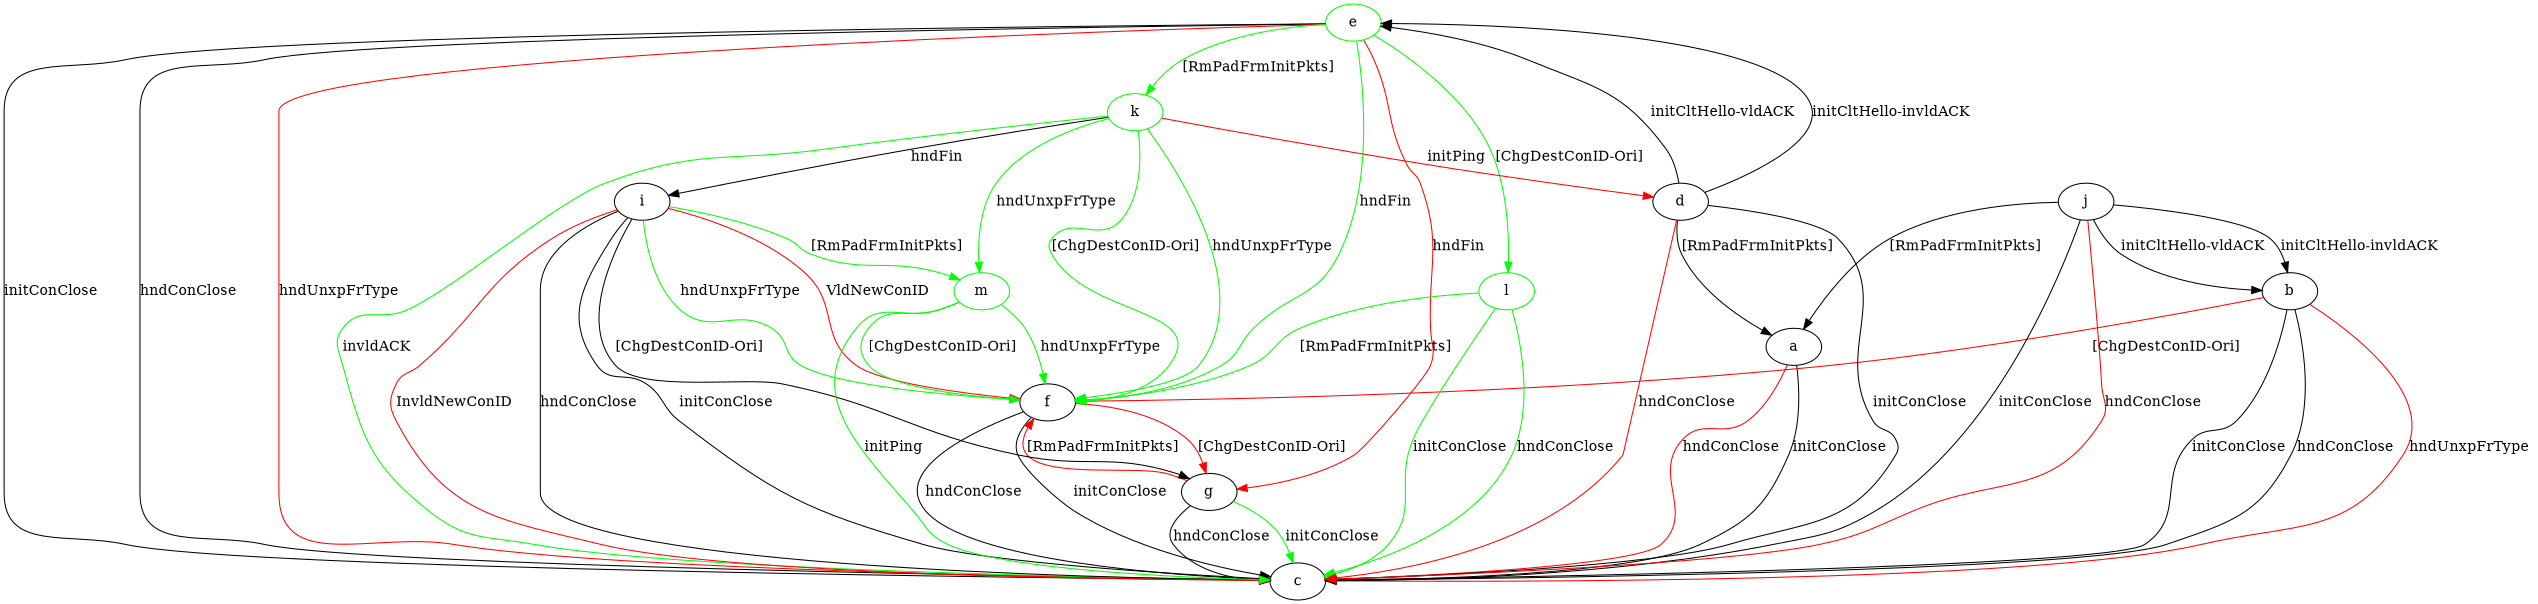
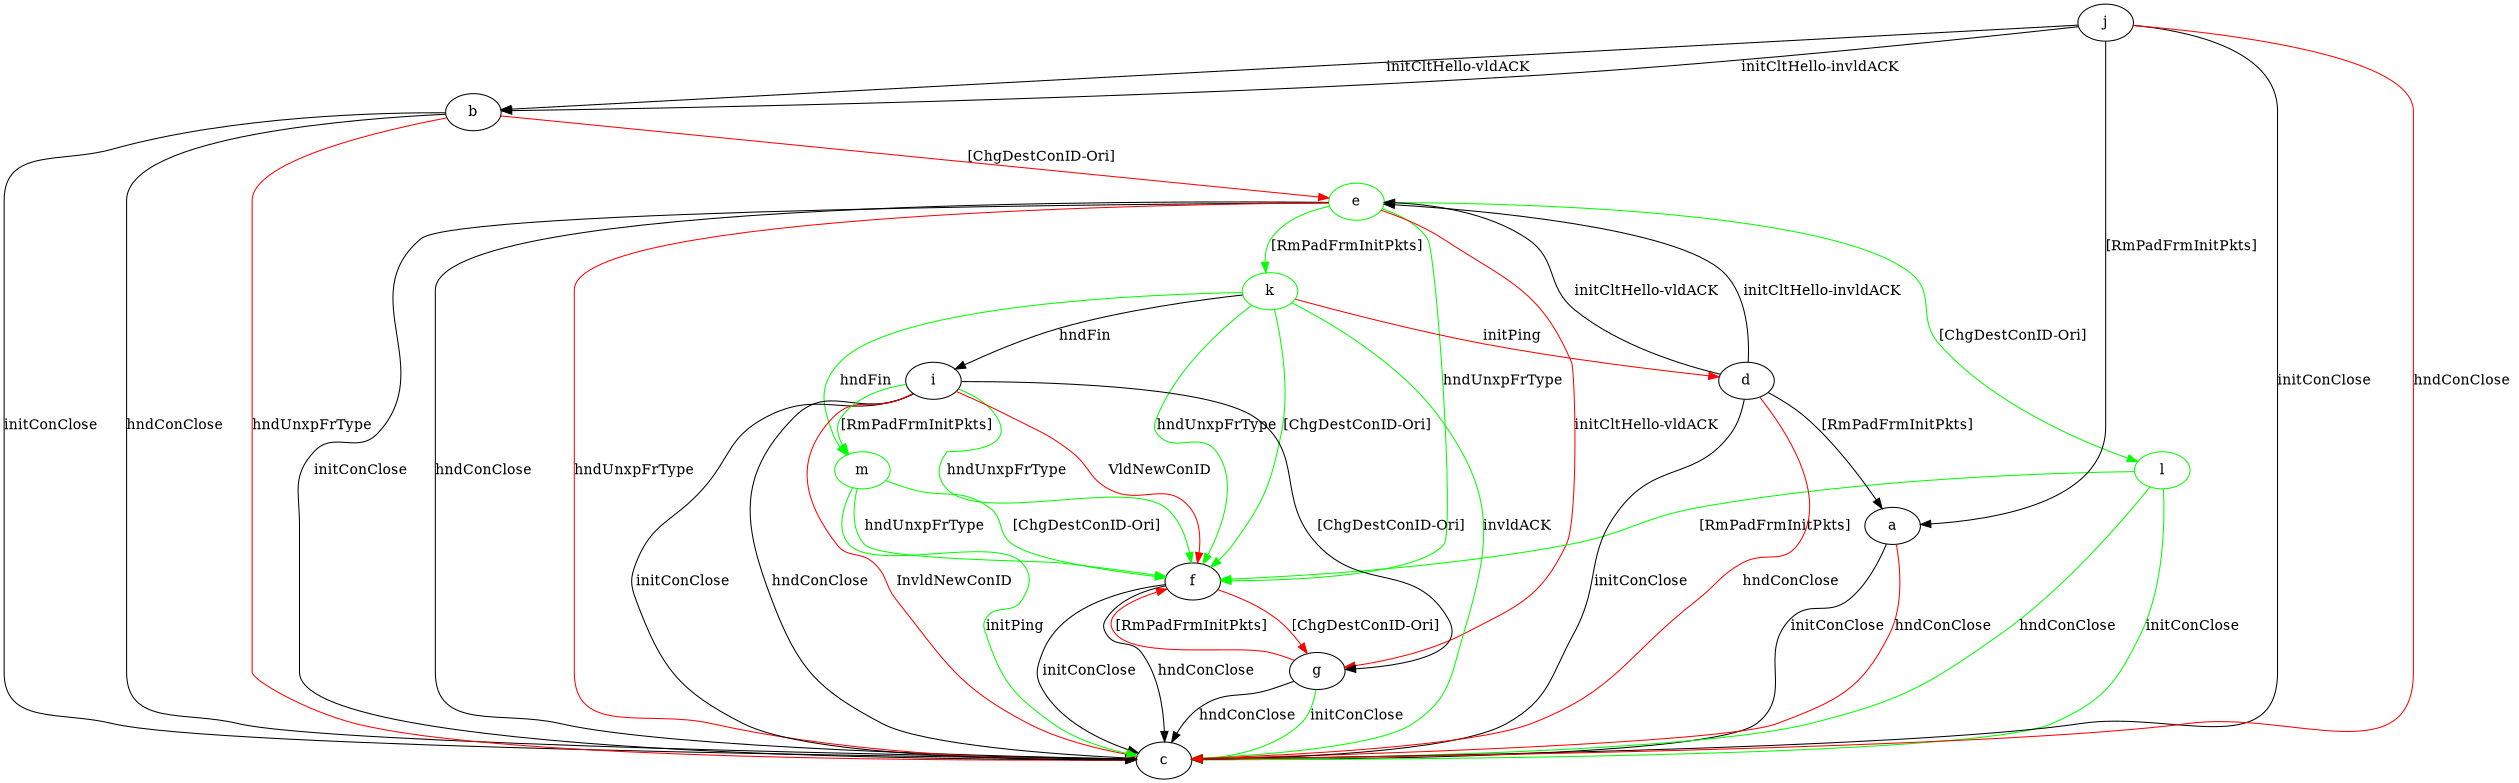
(1058, 202) -> (868, 381)
(1388, 202) -> (1505, 381)
(1461, 246) -> (1649, 426)
(1678, 378) -> (910, 156)
